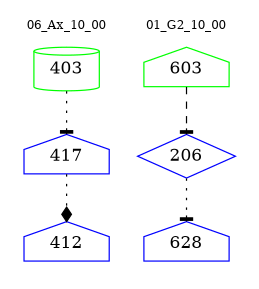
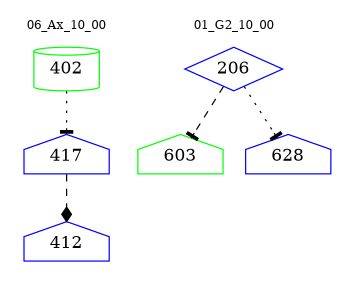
(67, 69) -> (67, 69)
(187, 108) -> (209, 110)
(67, 191) -> (67, 191)
